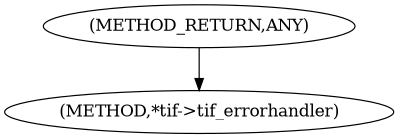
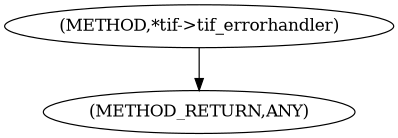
(199, 63) -> (199, 63)
